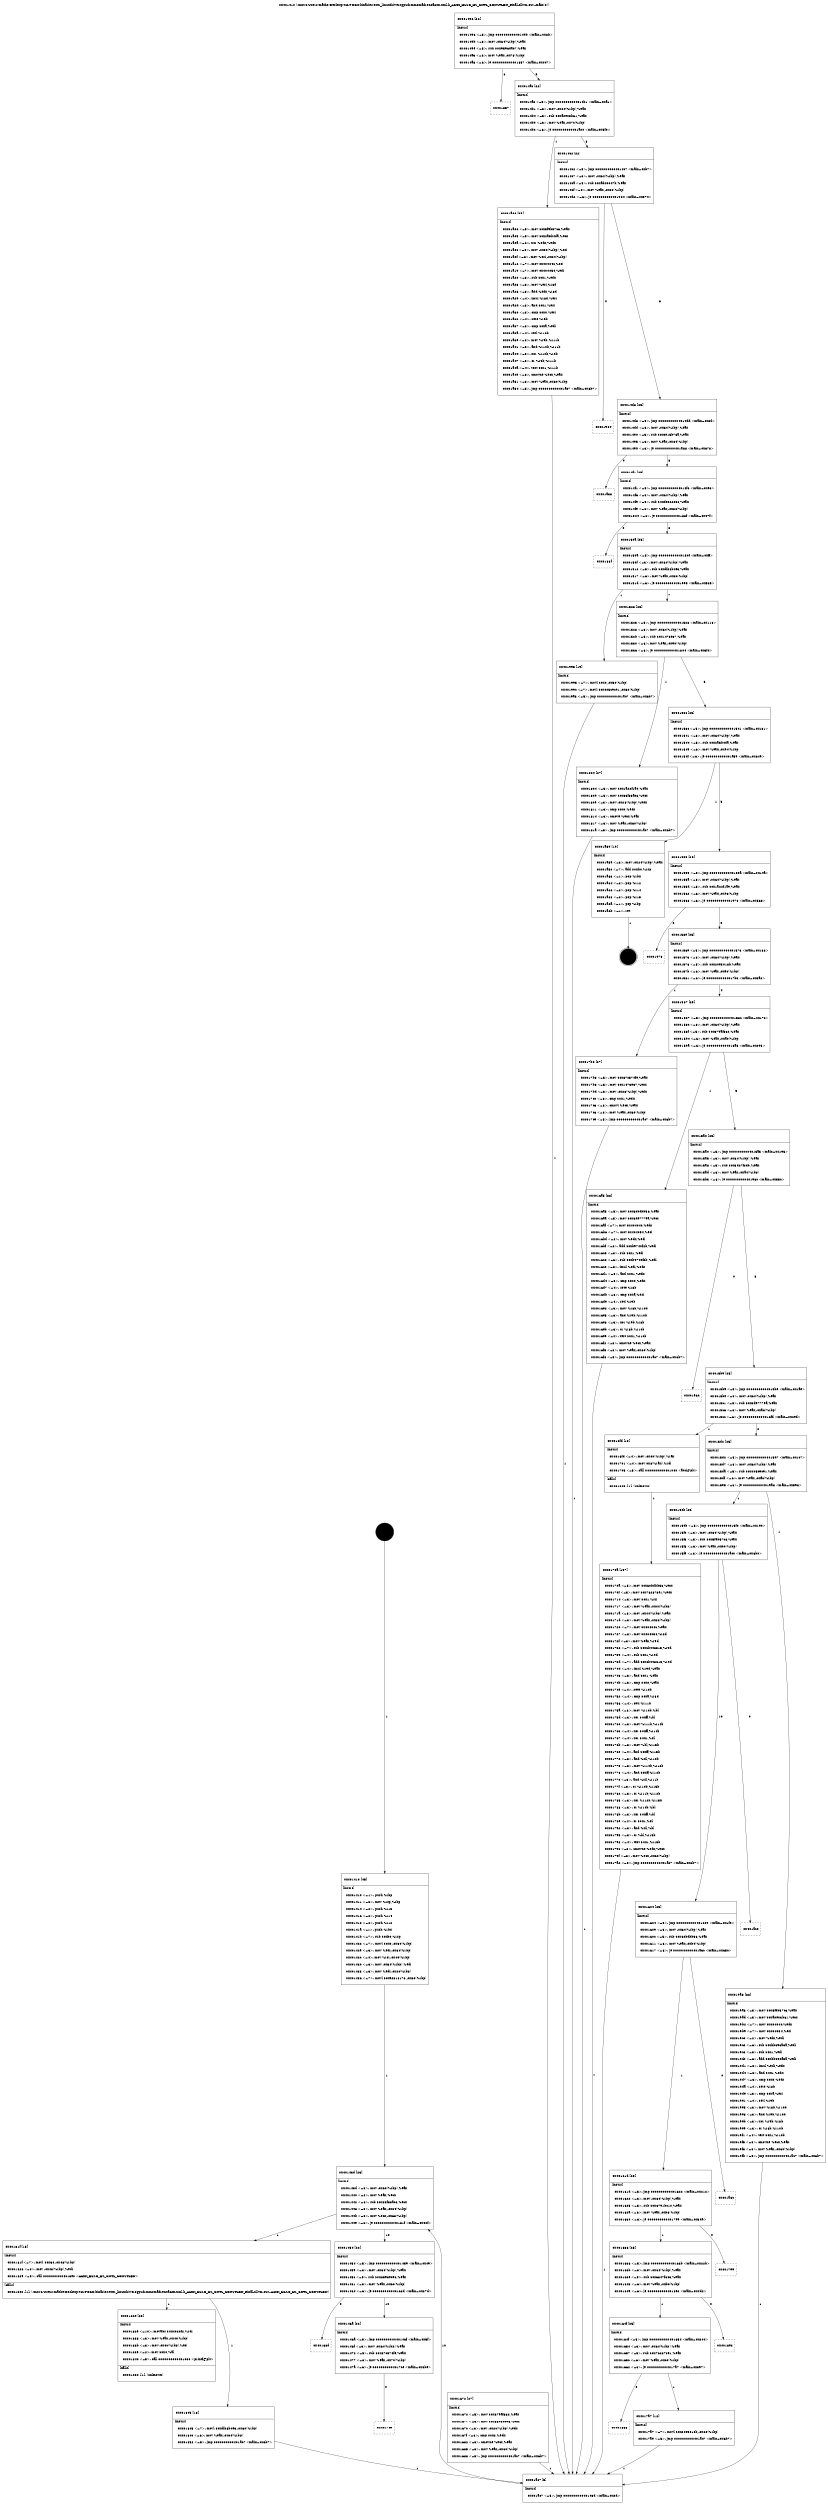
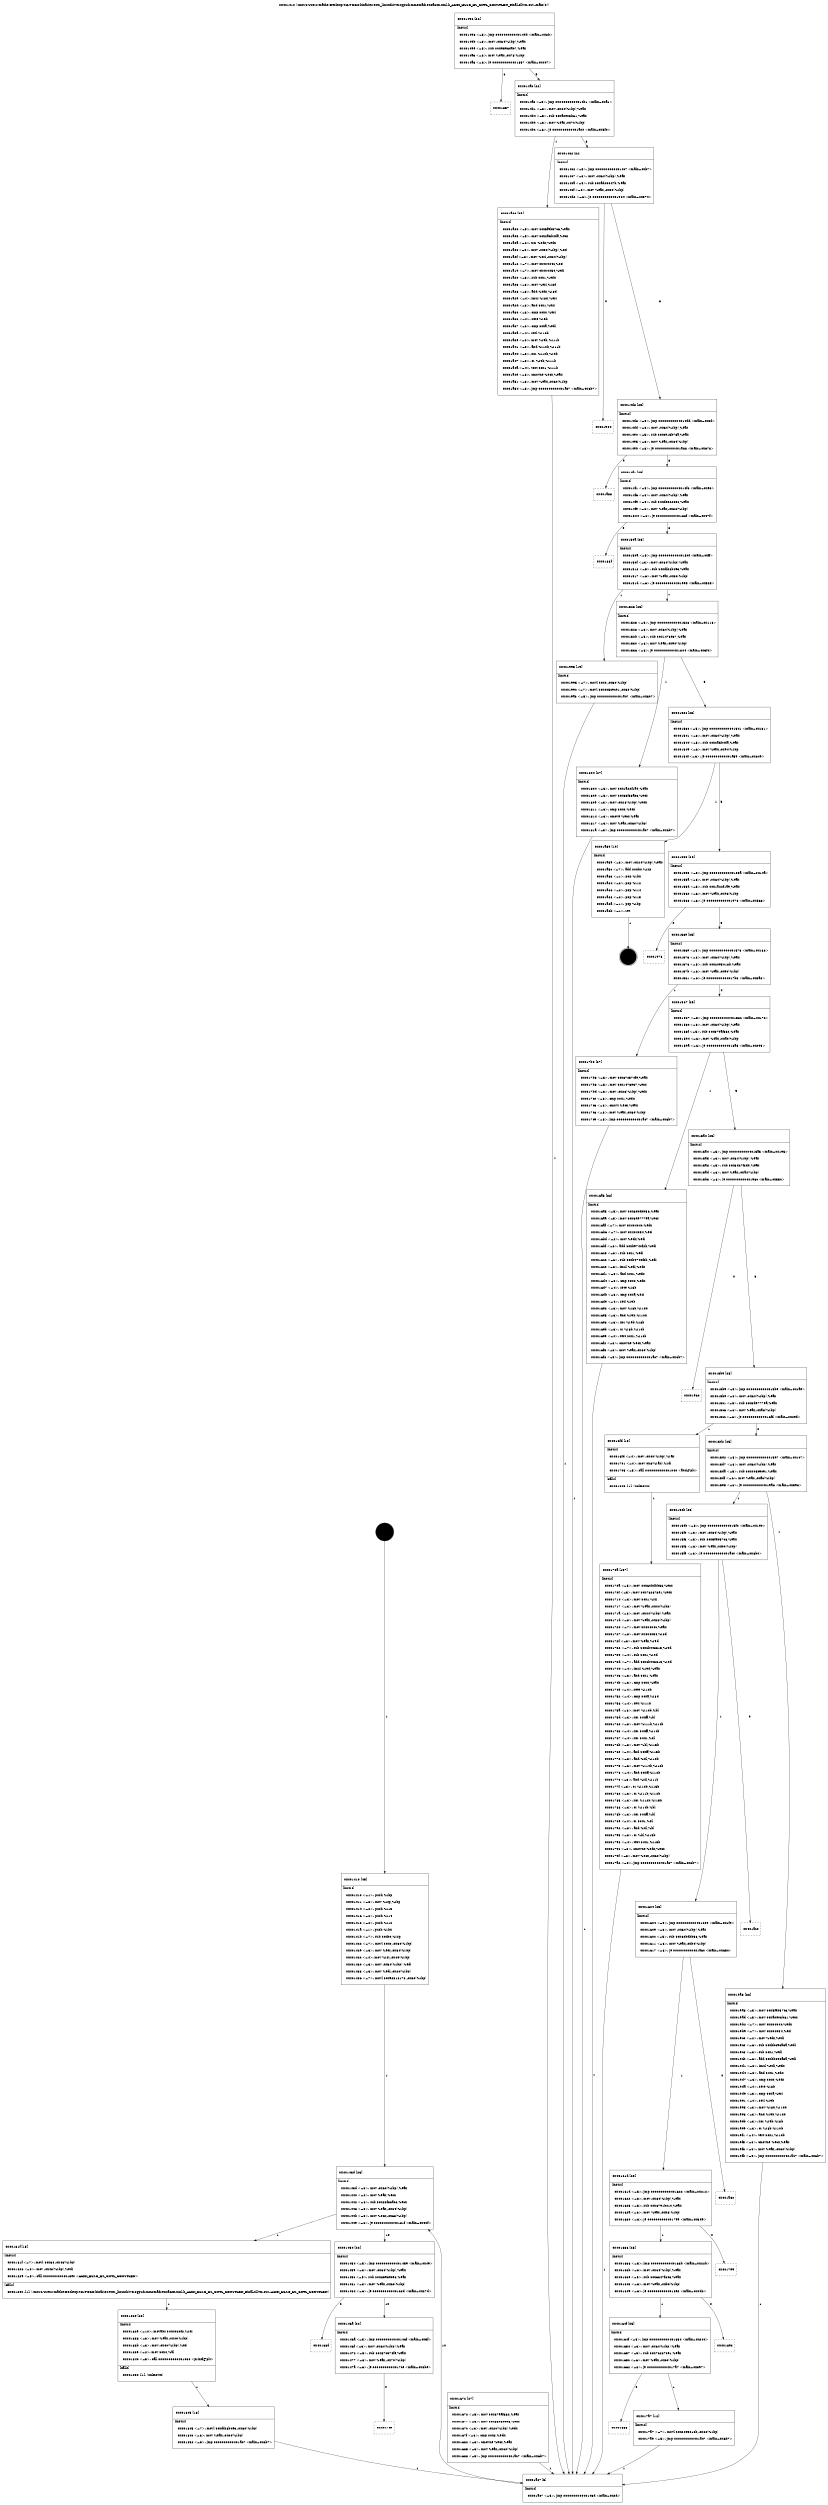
(720, 1717) -> (720, 1717)
(229, 2349) -> (200, 2393)
